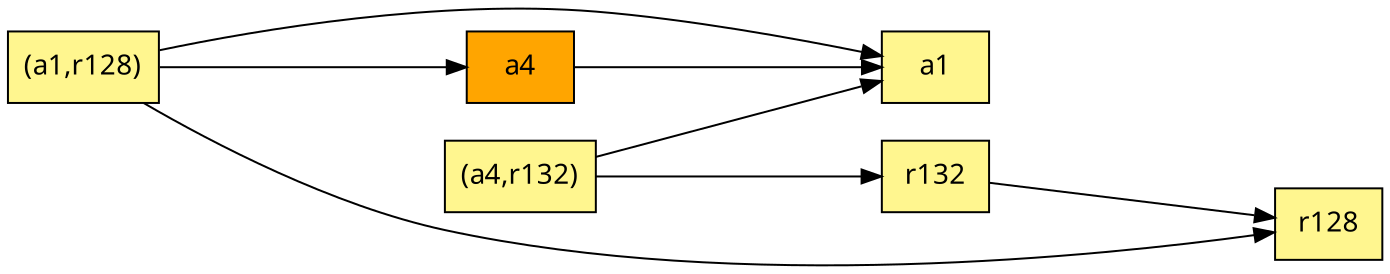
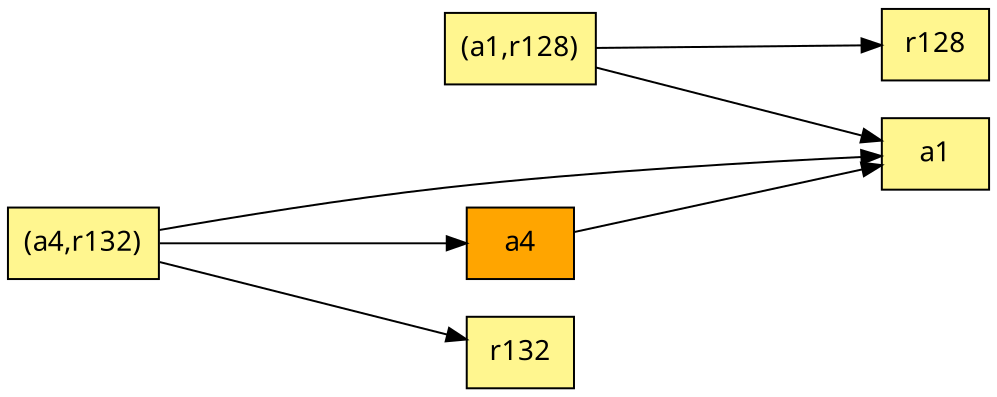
(303, 67) -> (303, 243)
(1122, 199) -> none
